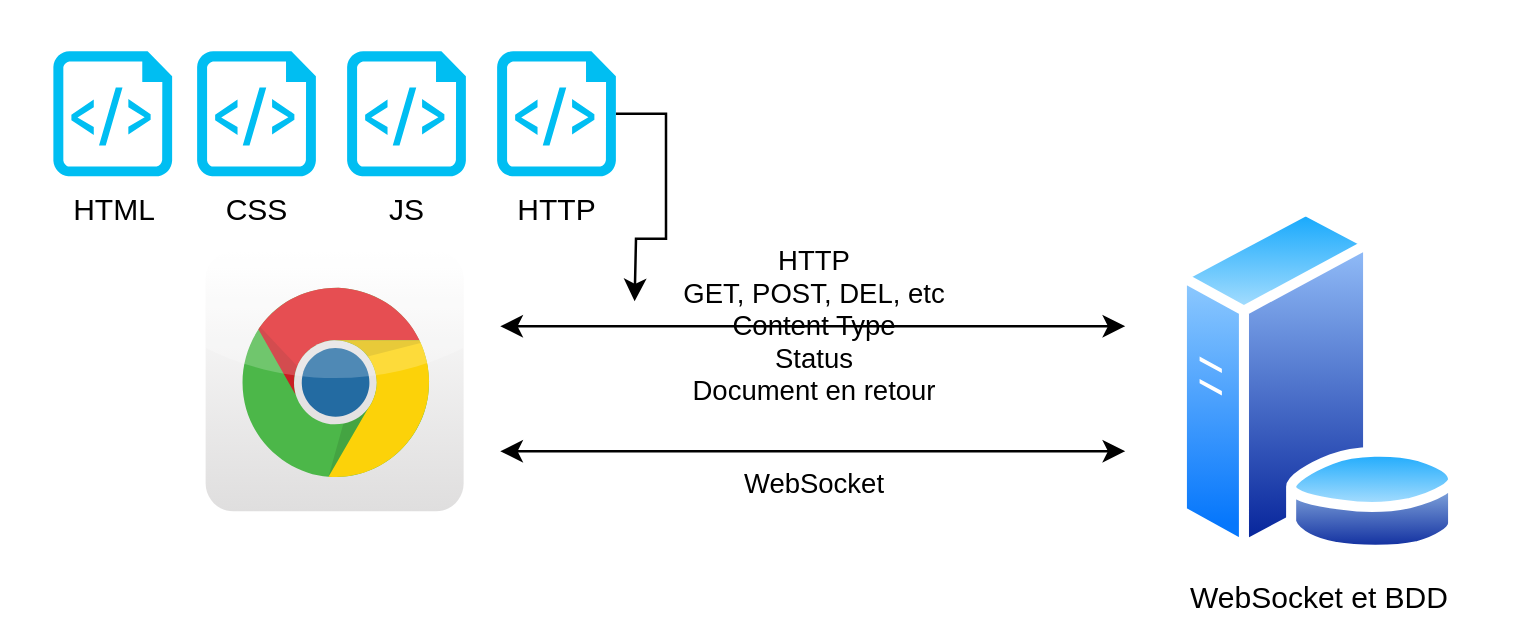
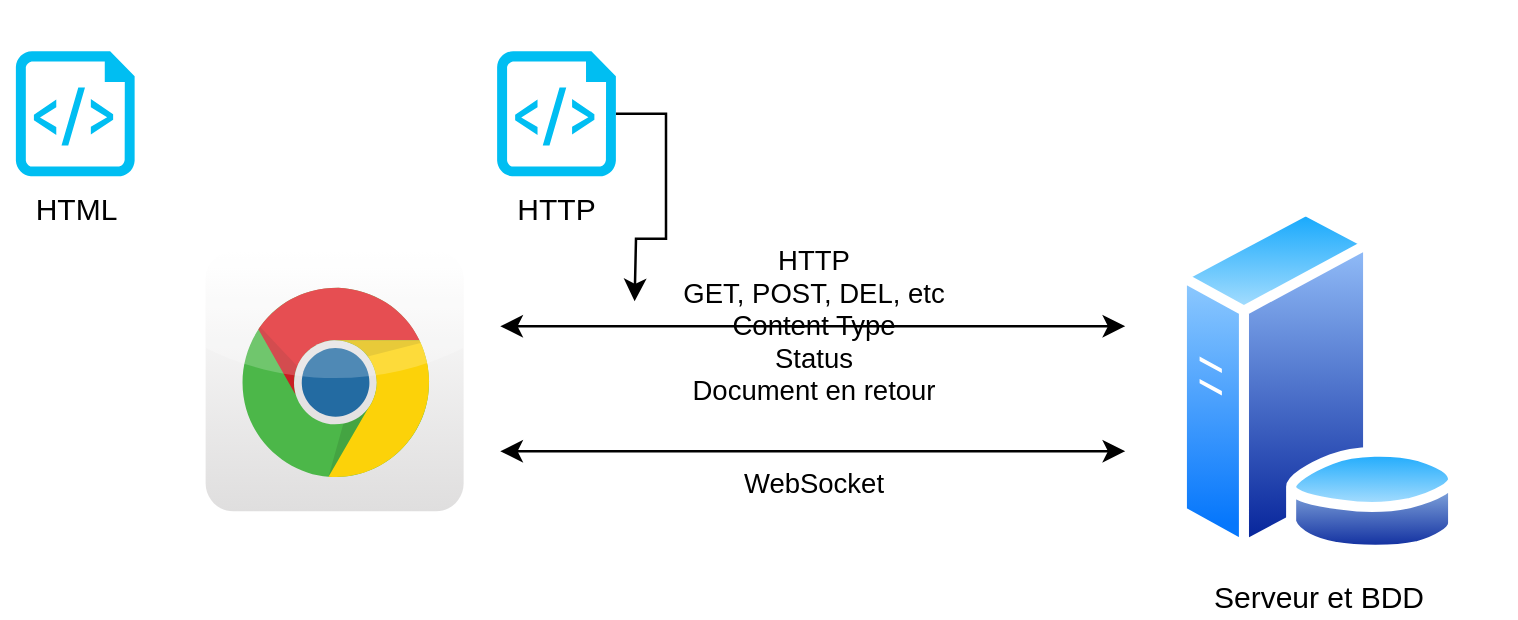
(113, 114) -> (75, 114)
(256, 114) -> none
(406, 114) -> none
(1320, 599) -> (1320, 599)
